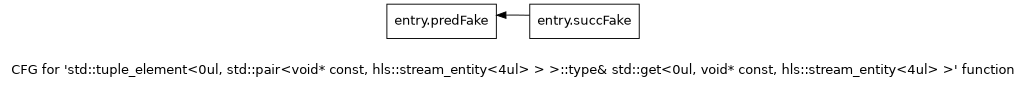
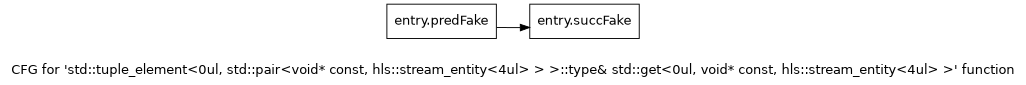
(518, 15) -> (508, 28)
